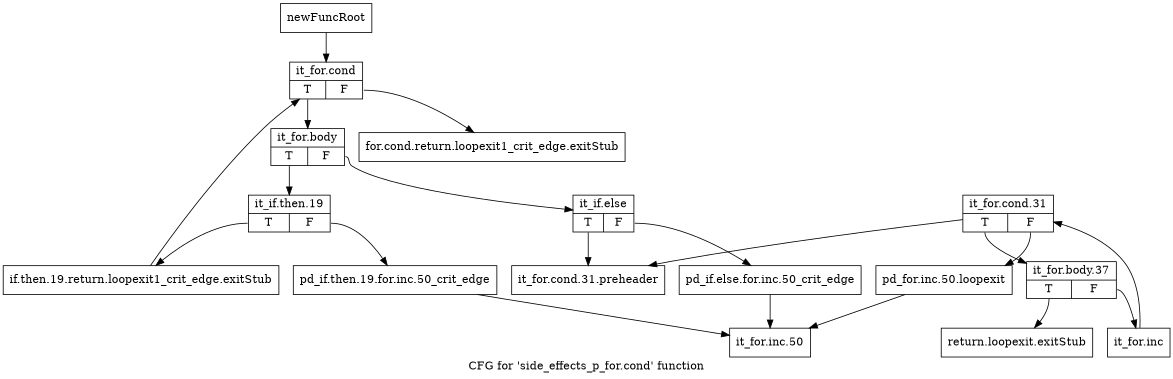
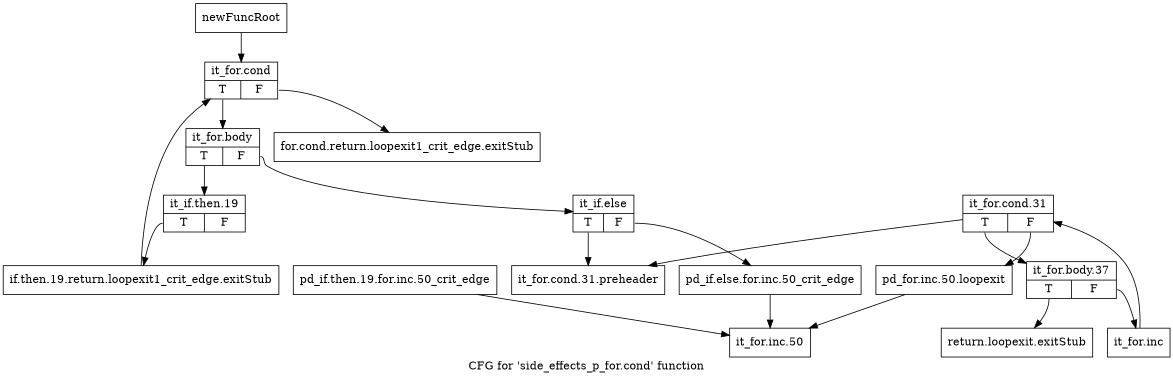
(361, 235) -> none
